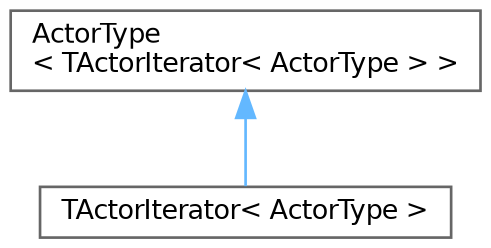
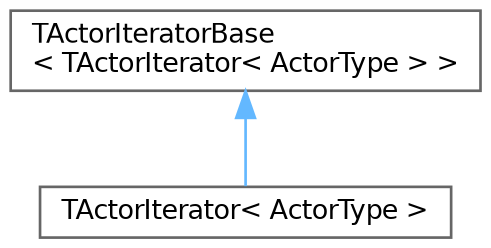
(246, 51) -> (246, 51)
